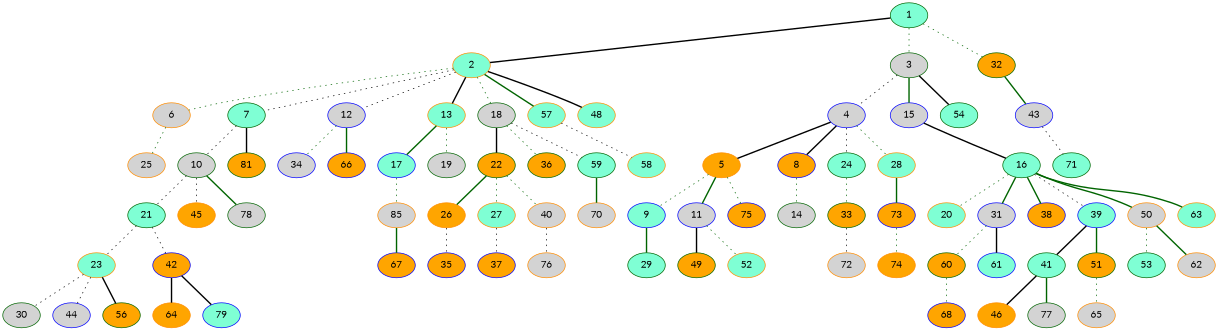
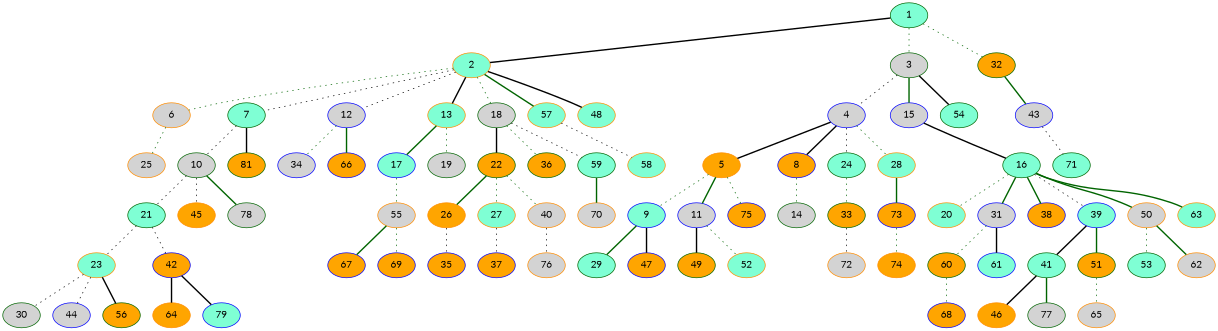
(397, 215) -> (397, 215)
none -> (397, 265)
none -> (647, 265)
